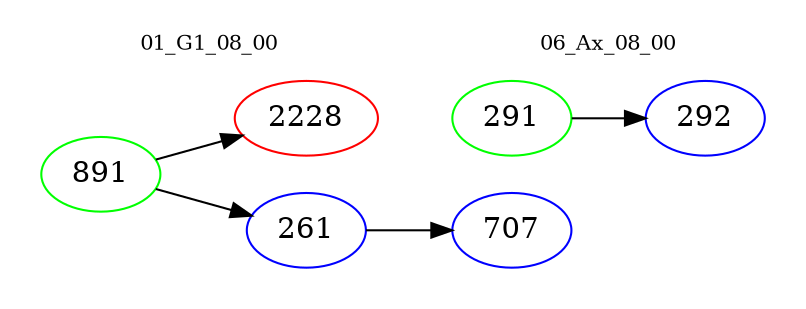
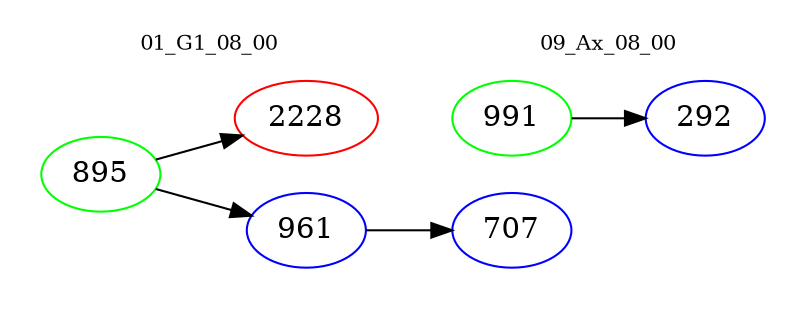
(609, 45) -> (609, 45)
(512, 118) -> (512, 118)
(101, 174) -> (101, 174)
(306, 230) -> (306, 230)
